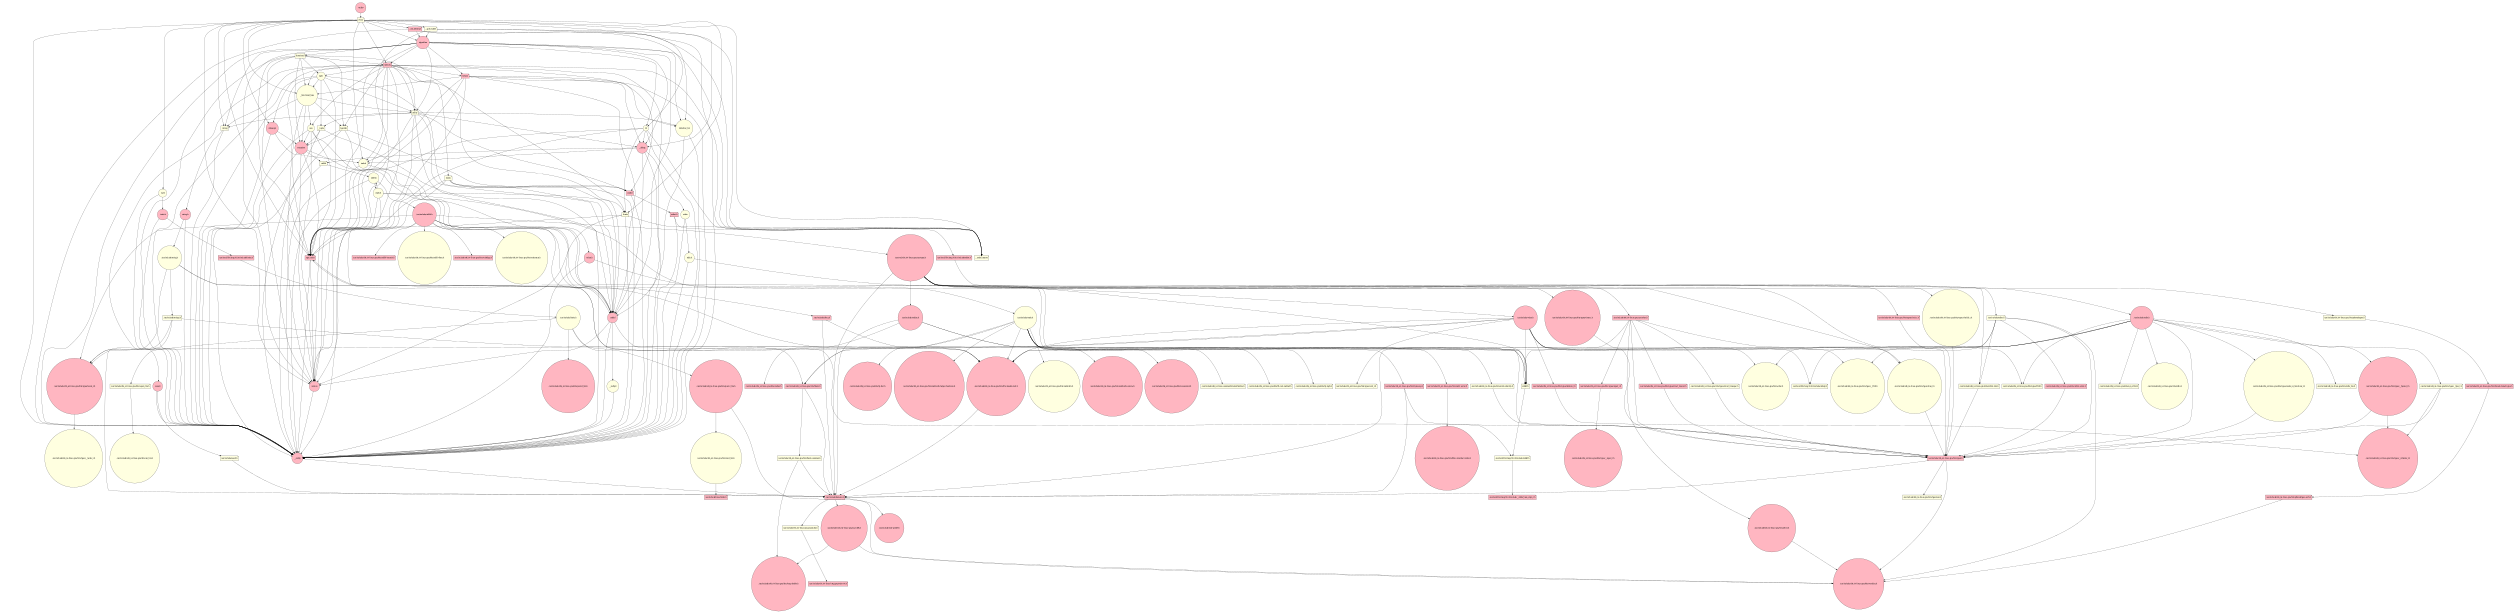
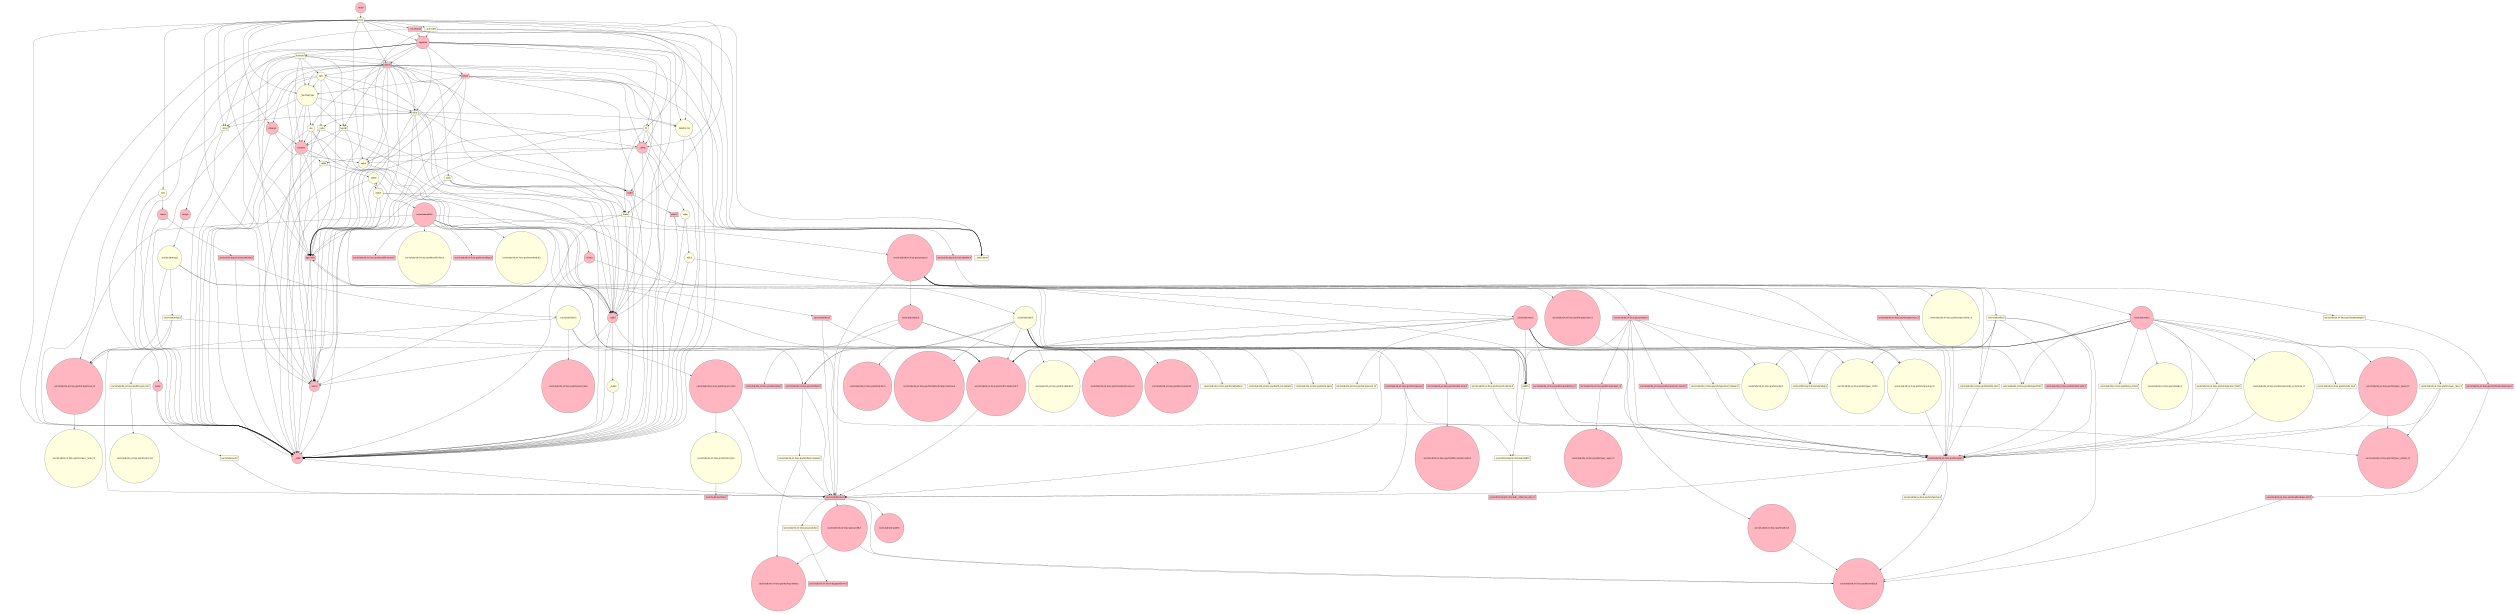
(910, 258) -> (910, 258)
(185, 377) -> (245, 364)
(1223, 386) -> (1223, 386)
none -> (2218, 386)
